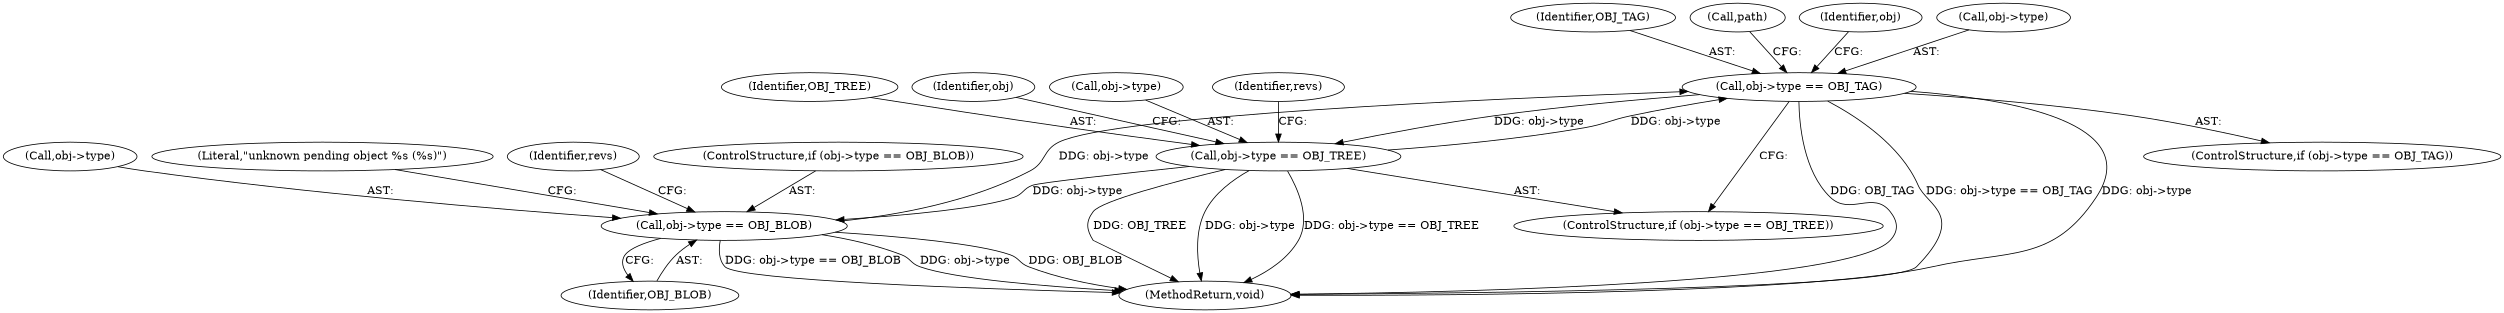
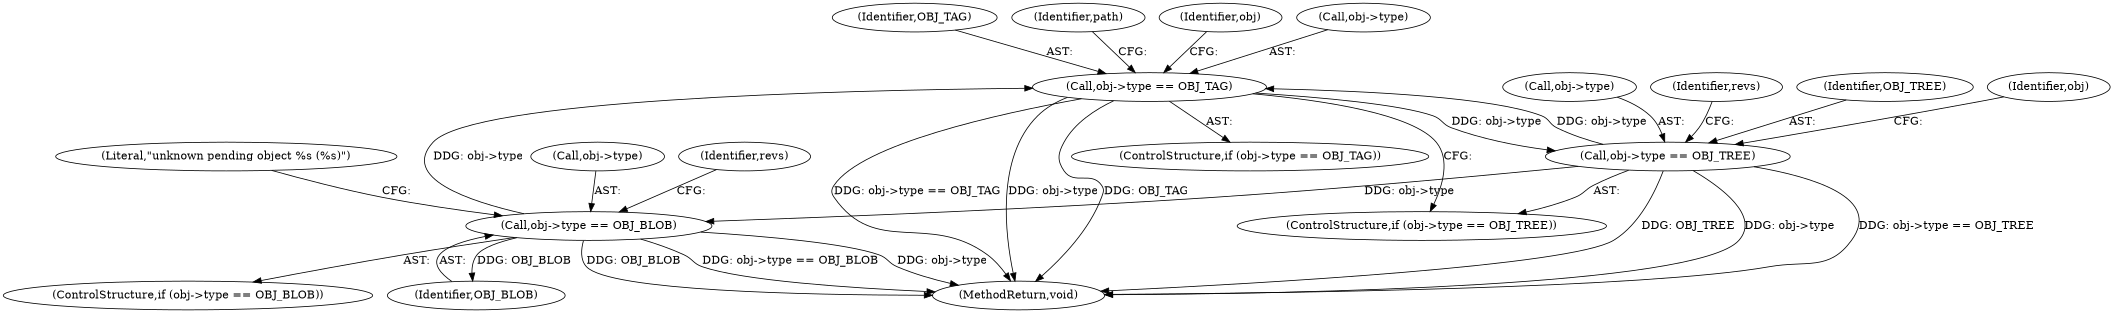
(1738, 18) -> (1078, 18)
(785, 189) -> (388, 257)
(642, 261) -> (524, 261)
